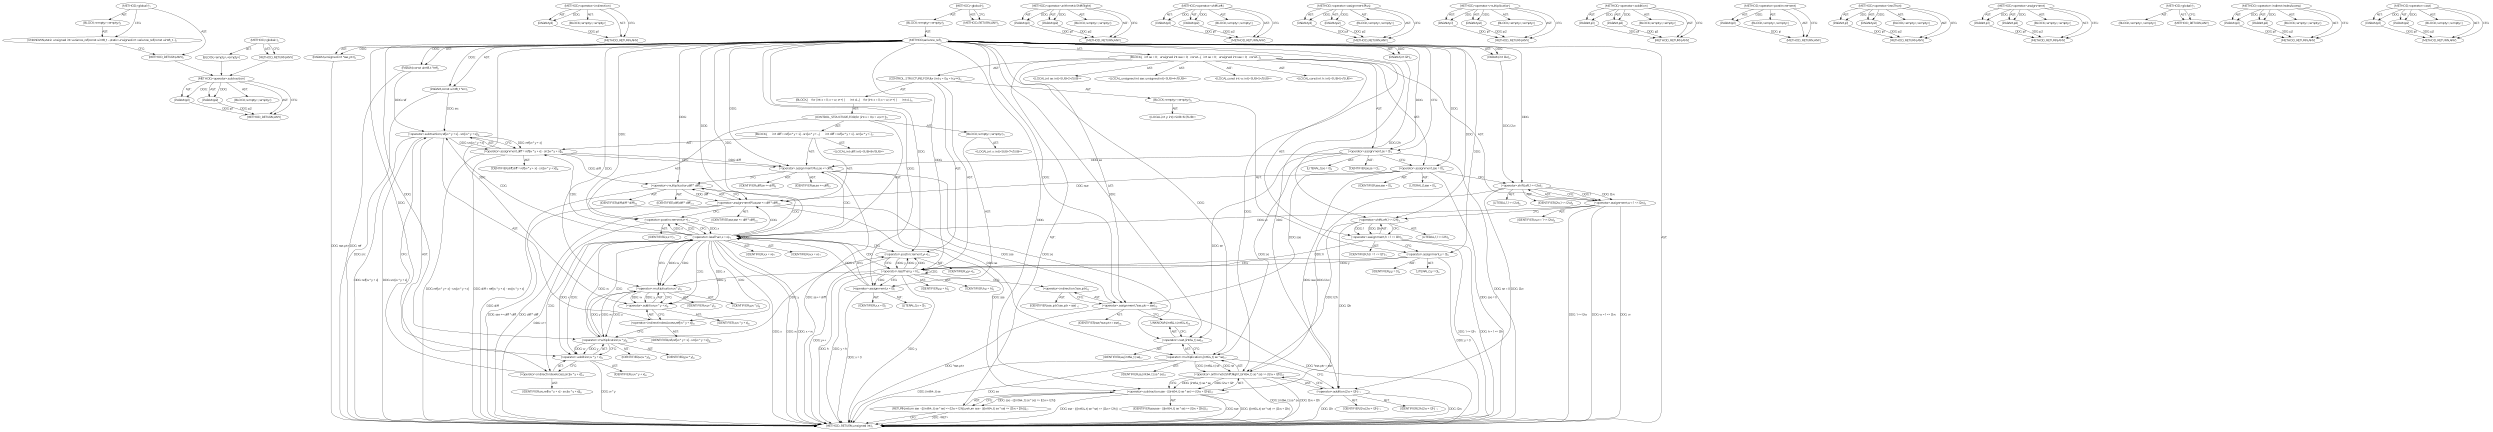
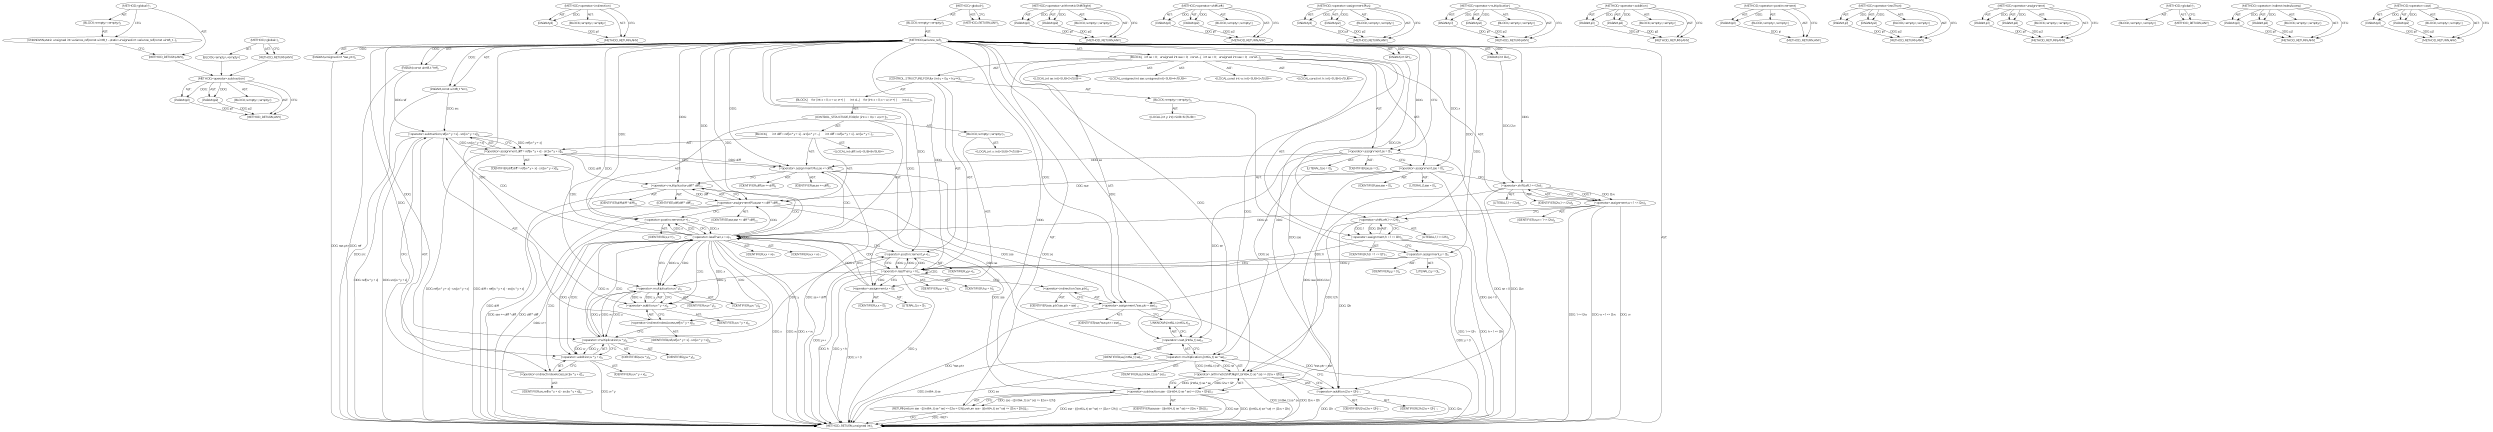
(1455, 109) -> (1455, 109)
